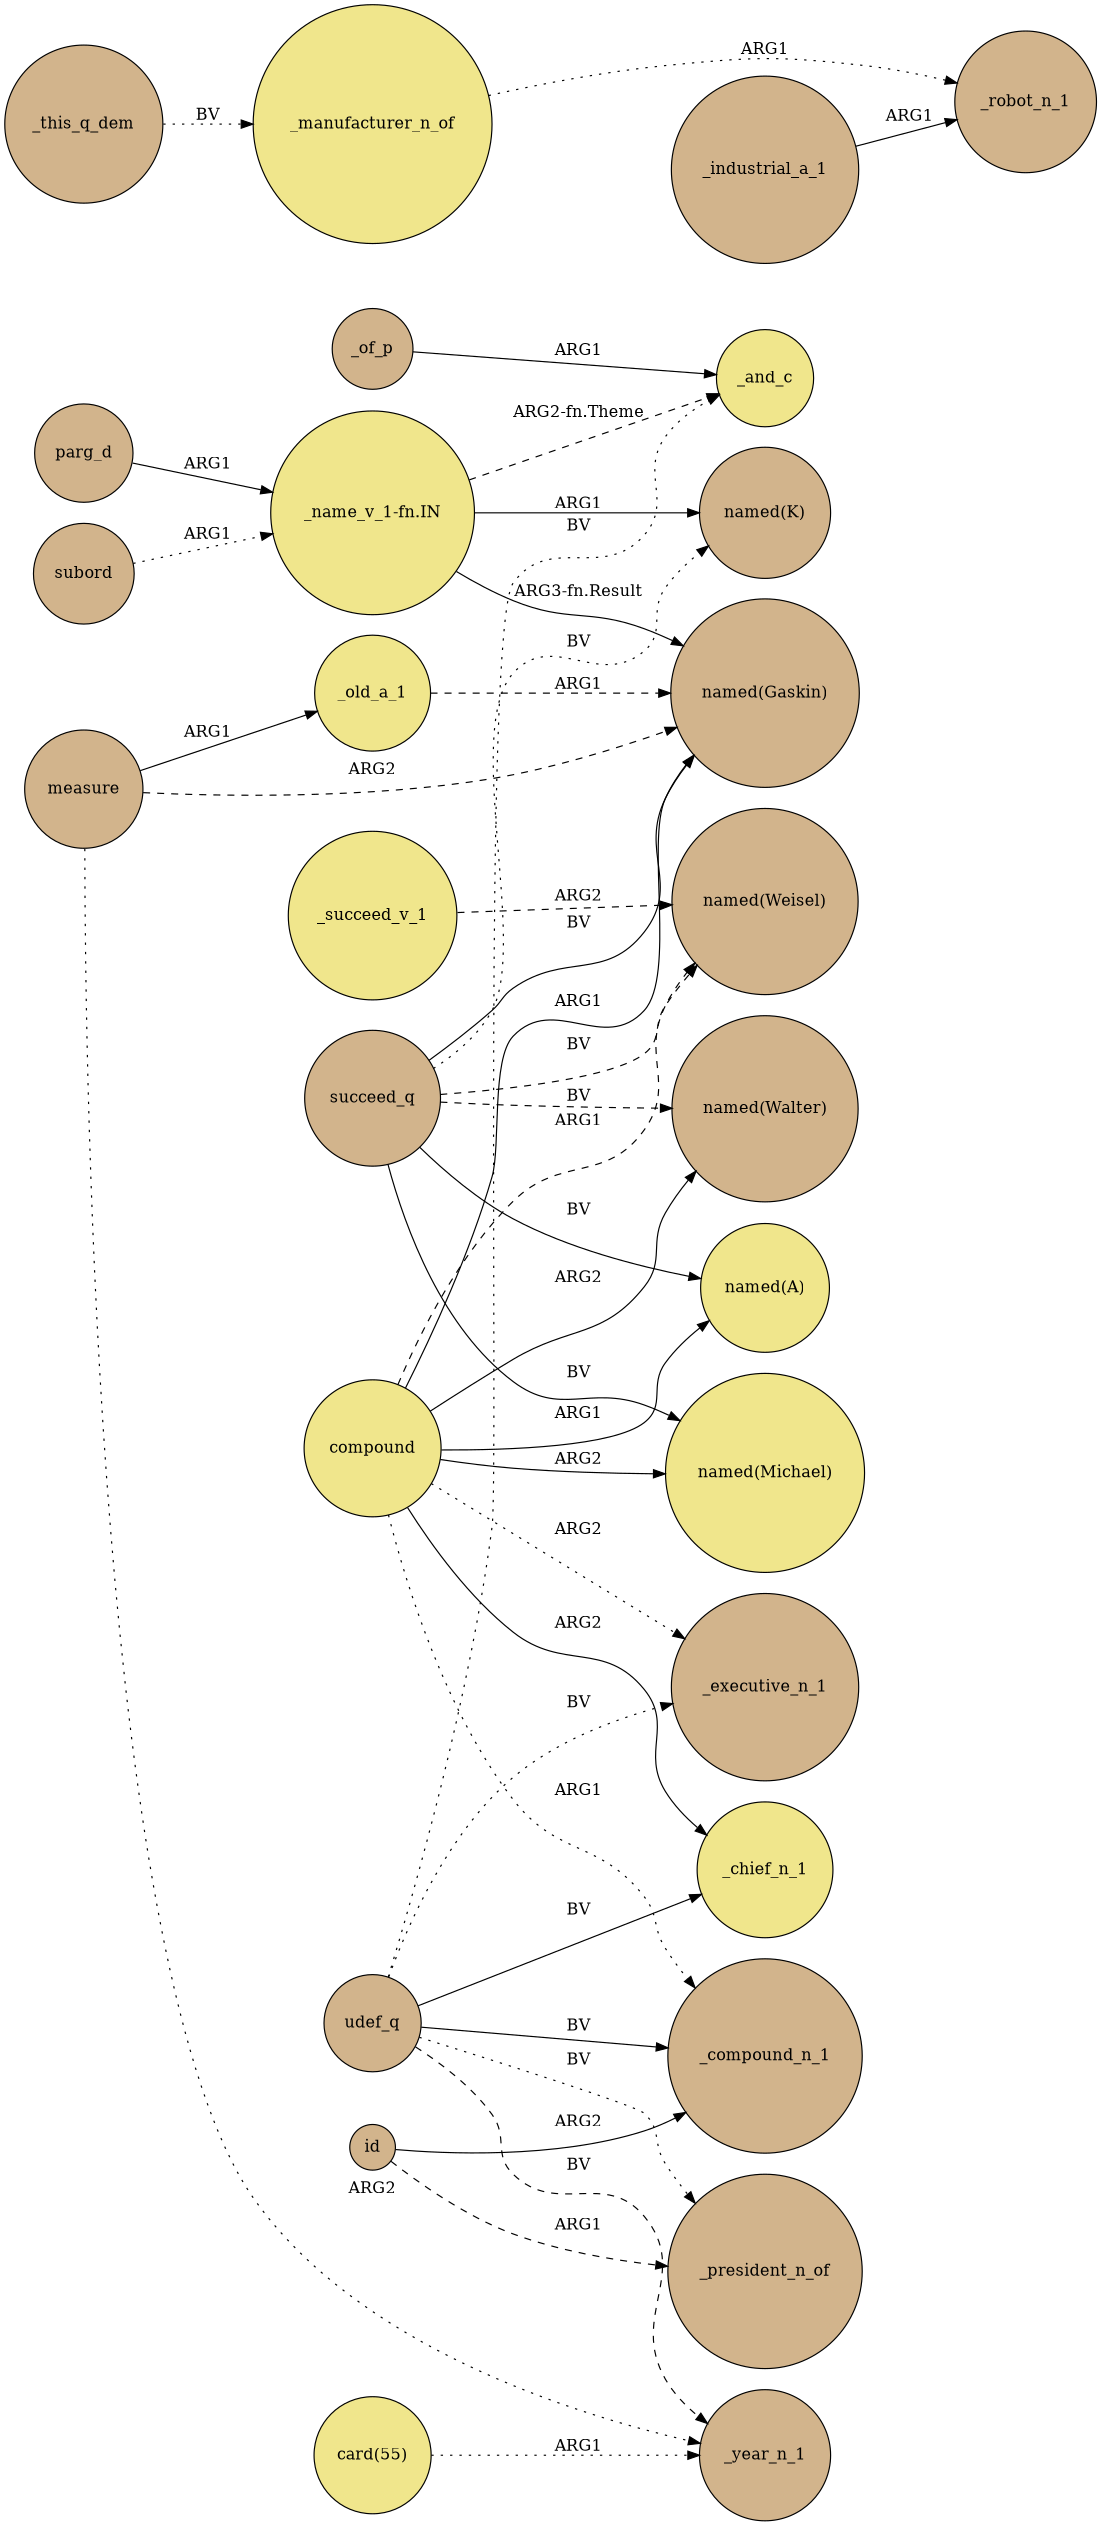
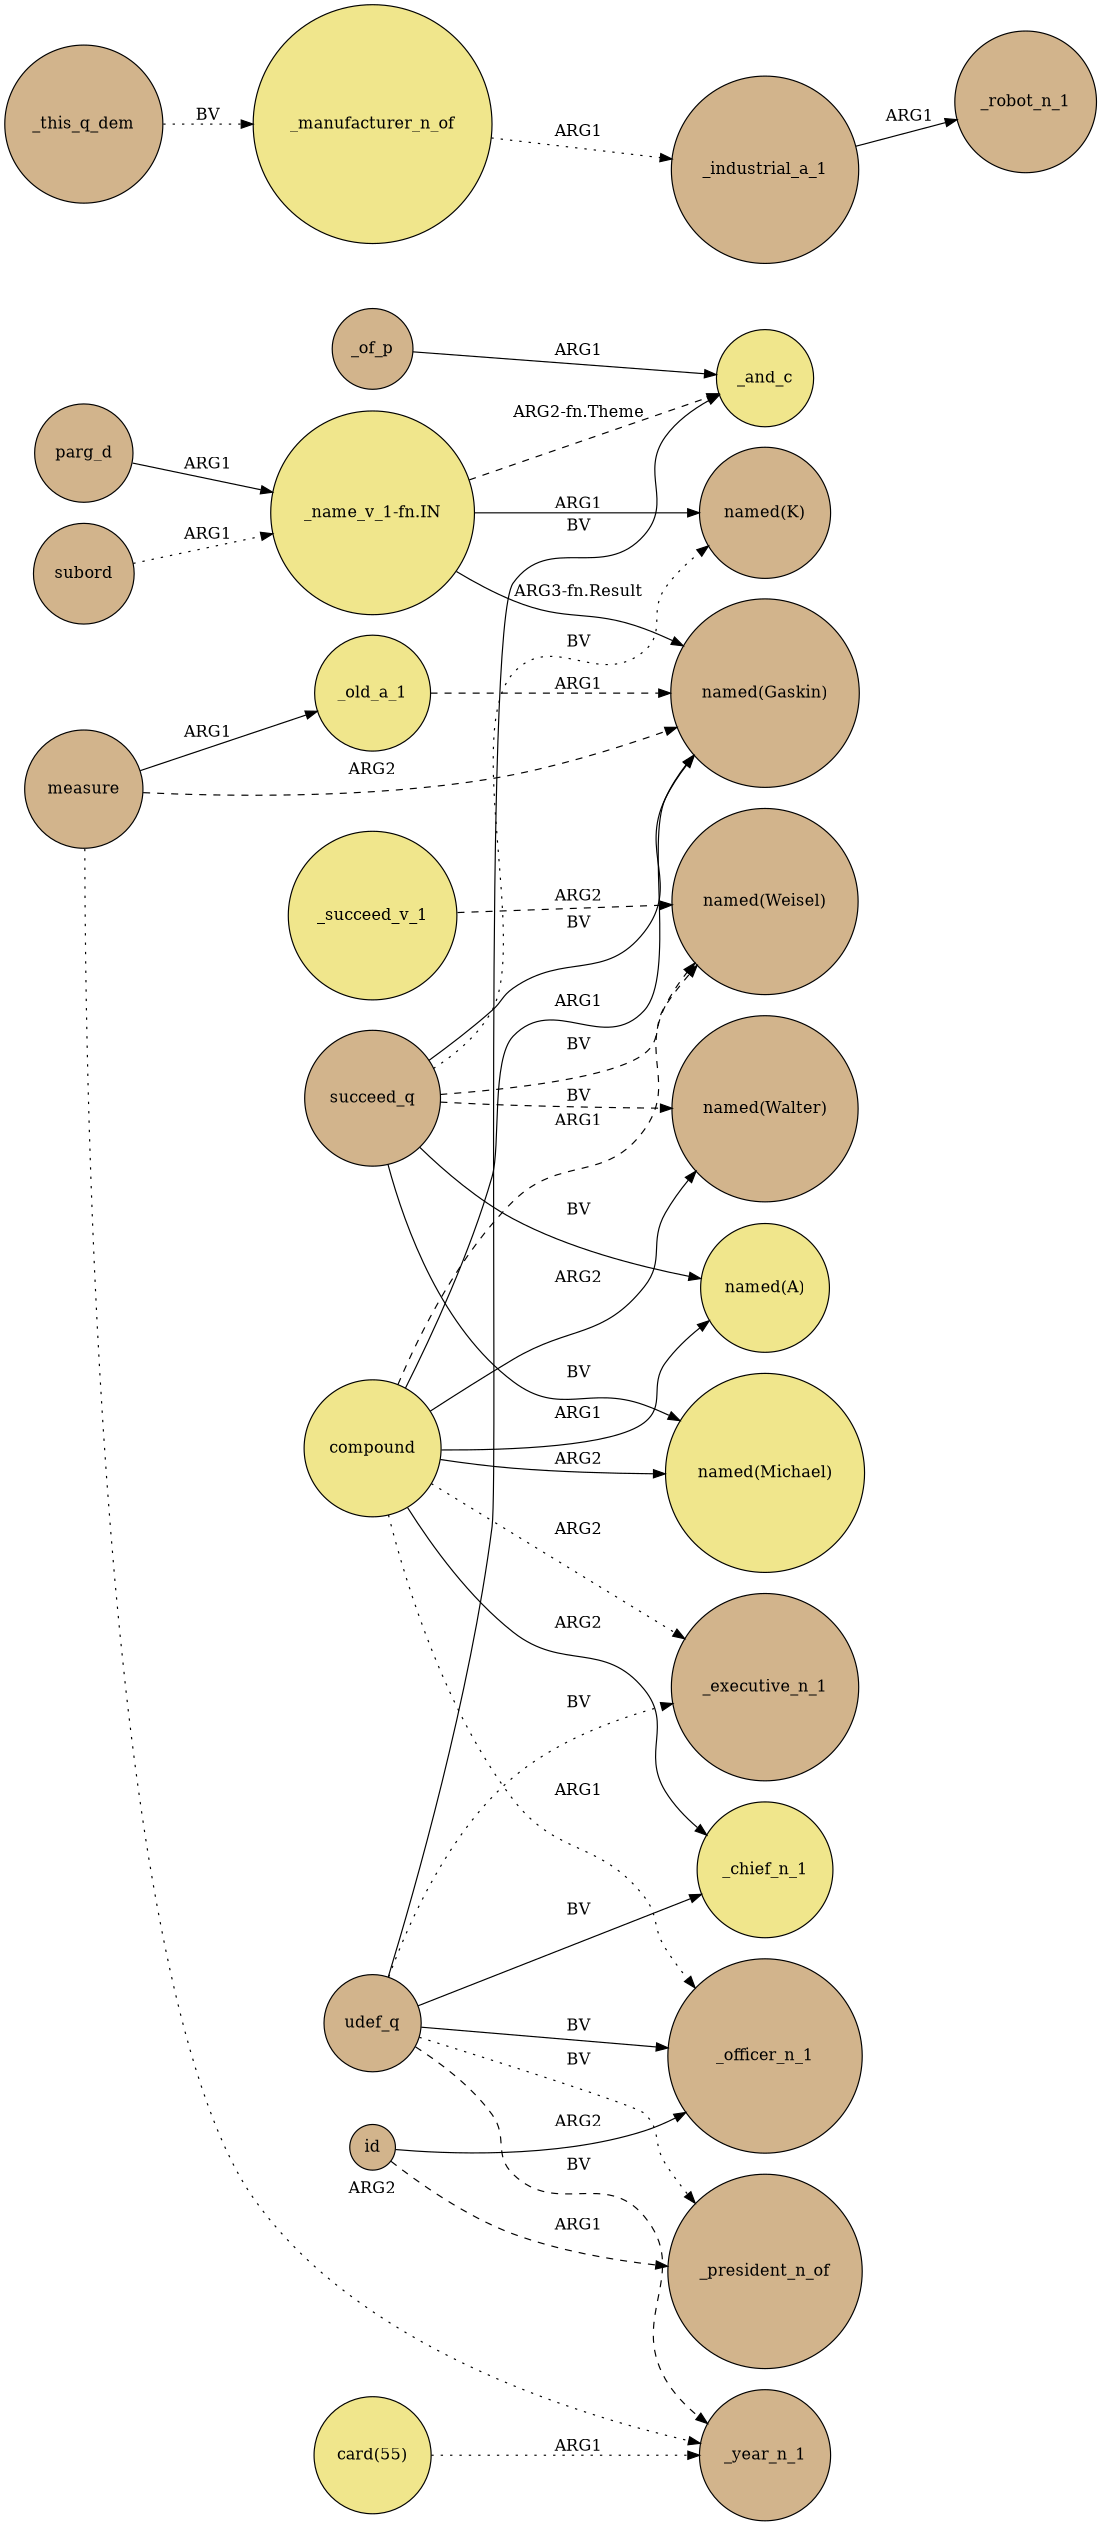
(717, 61) -> (576, 148)
(494, 1047) -> (494, 1047)
(765, 2056) -> (765, 2056)
